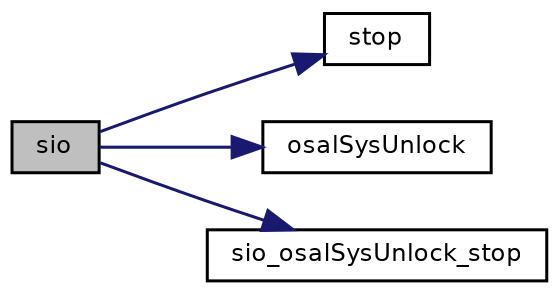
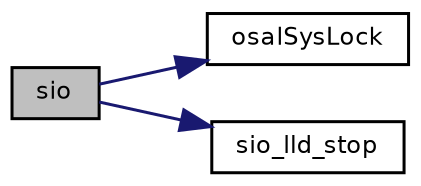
(377, 39) -> (308, 39)
(377, 147) -> none
(377, 255) -> (308, 147)
